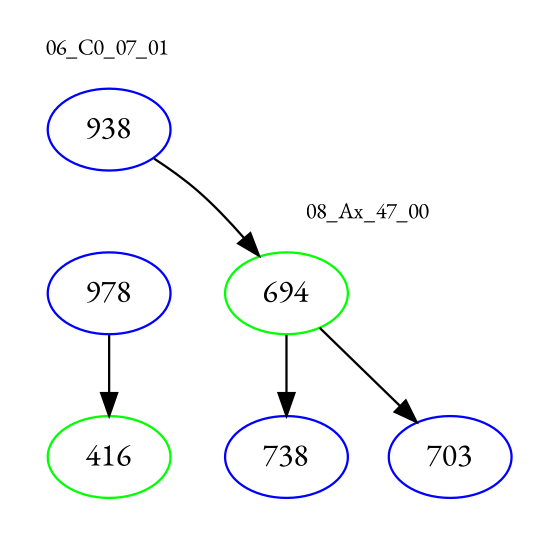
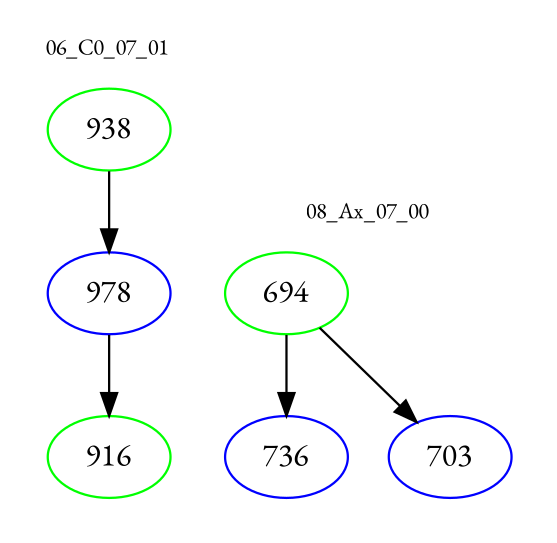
(109, 130) -> (109, 130)
(221, 213) -> (109, 200)
(368, 213) -> (368, 213)
(109, 457) -> (109, 457)
(286, 457) -> (286, 457)
